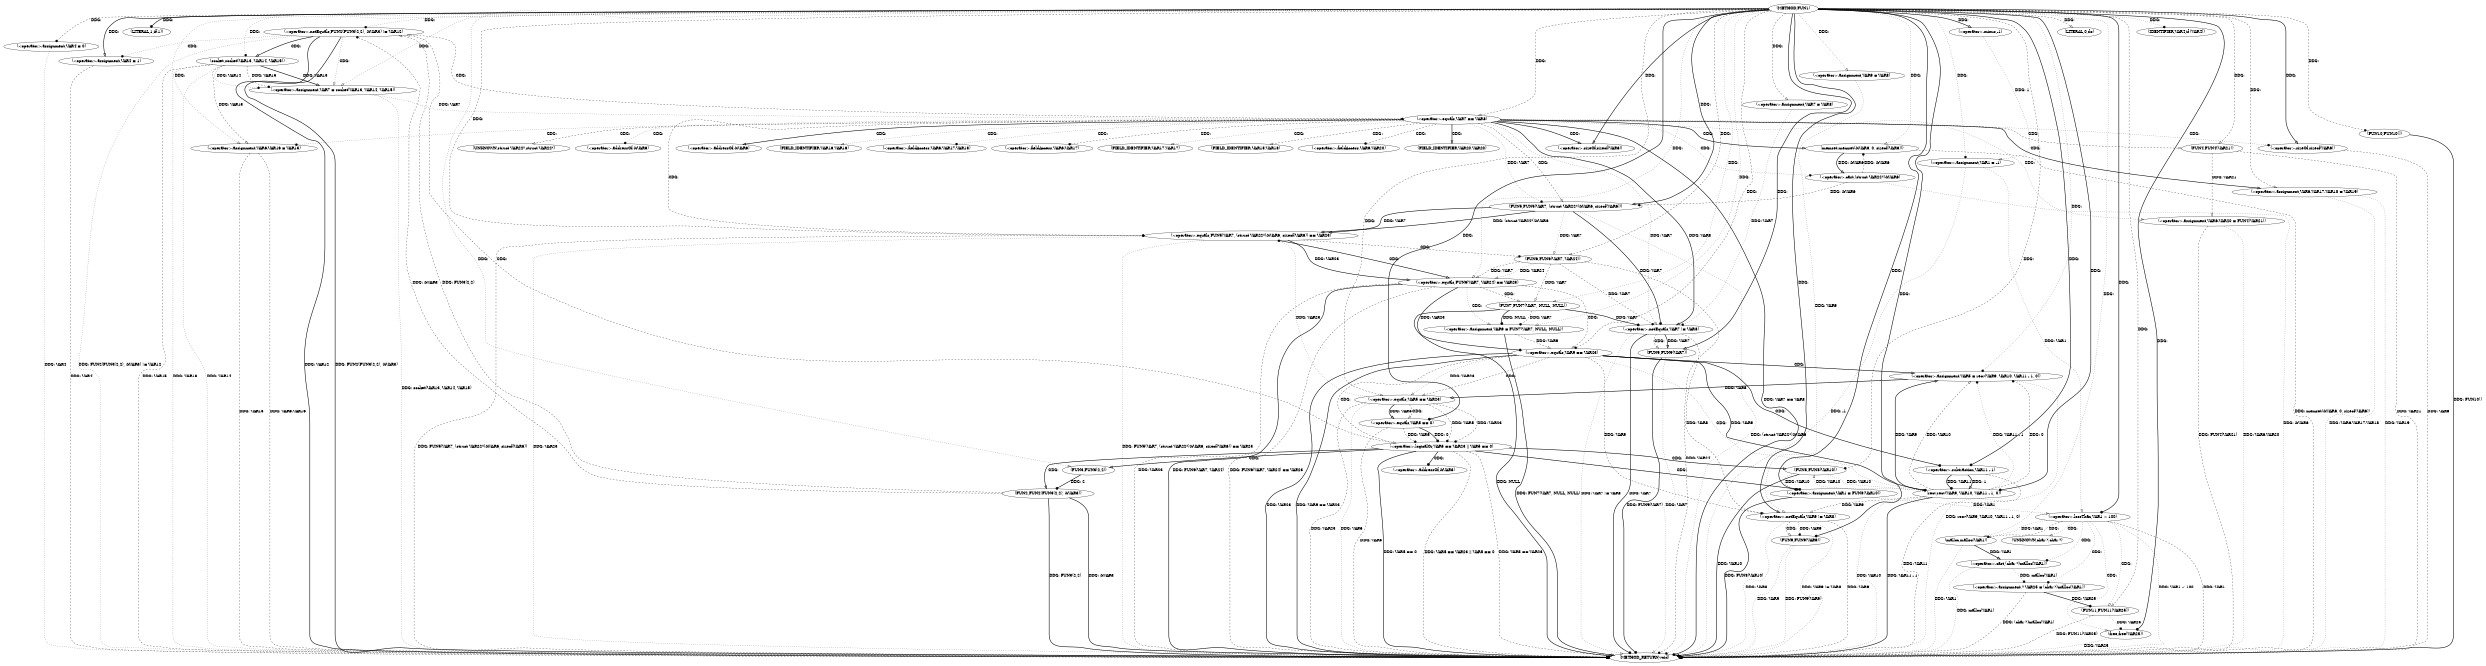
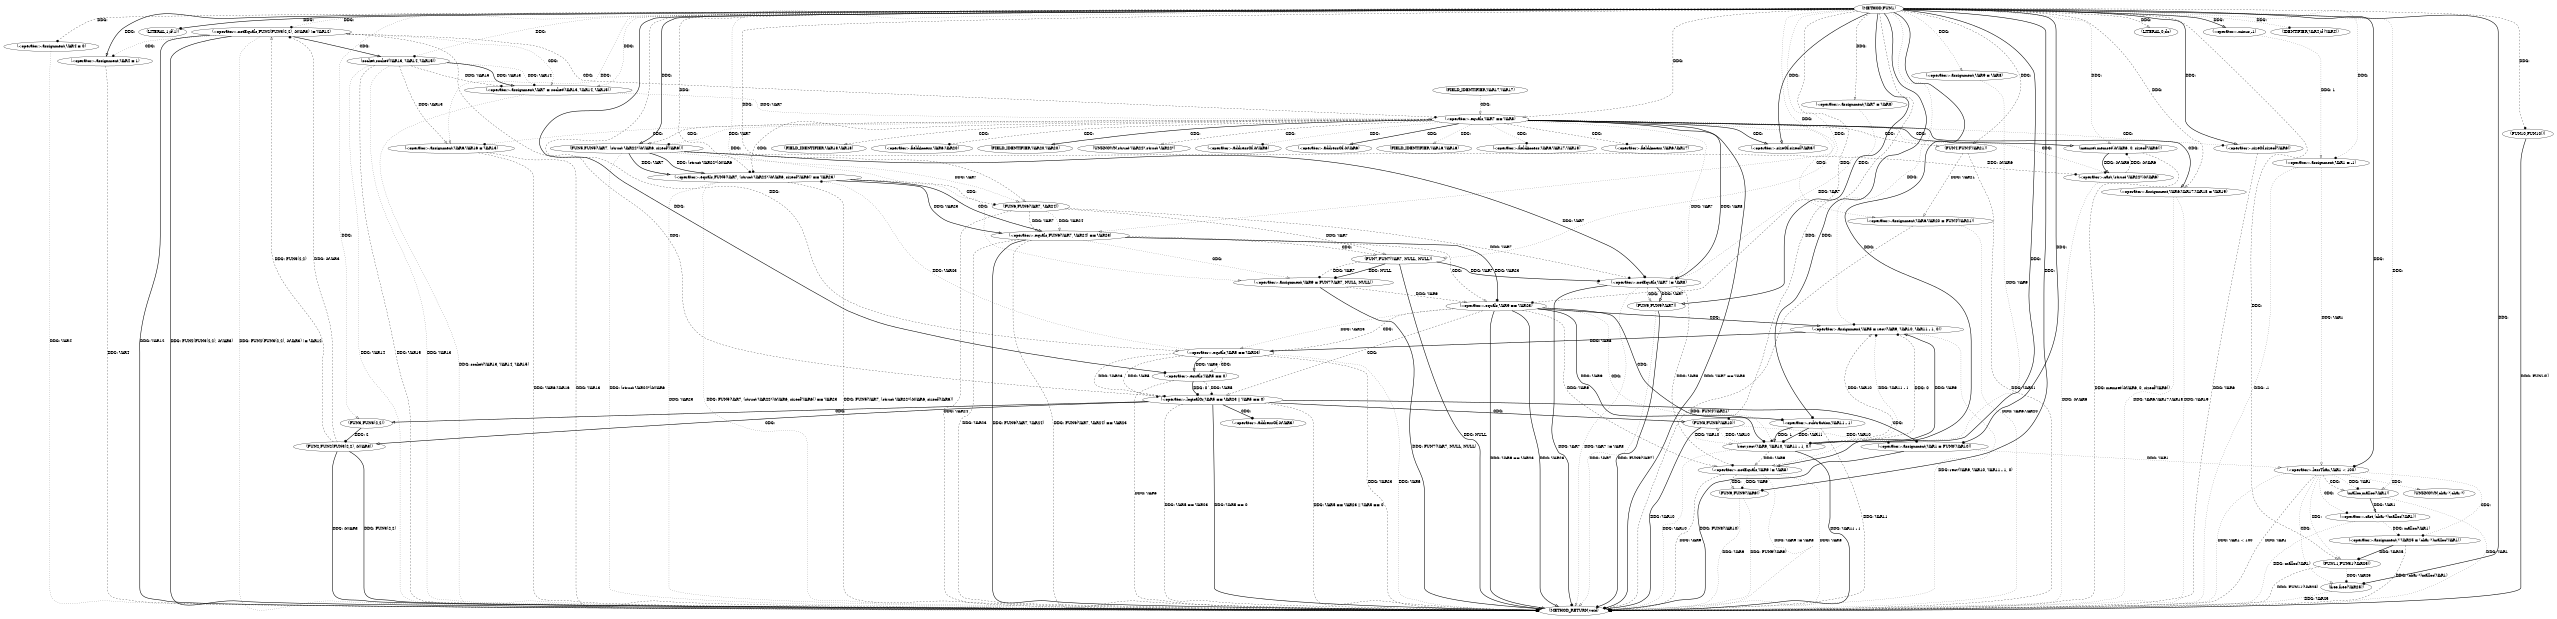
(1291, 129) -> (1480, 103)
(1745, 201) -> (1378, 154)
(2105, 611) -> (2347, 564)
